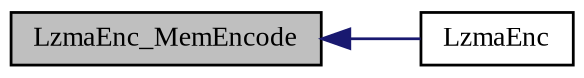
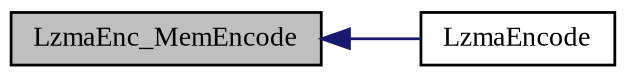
(497, 39) -> (518, 39)
